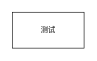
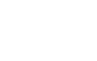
(48, 30) -> none
